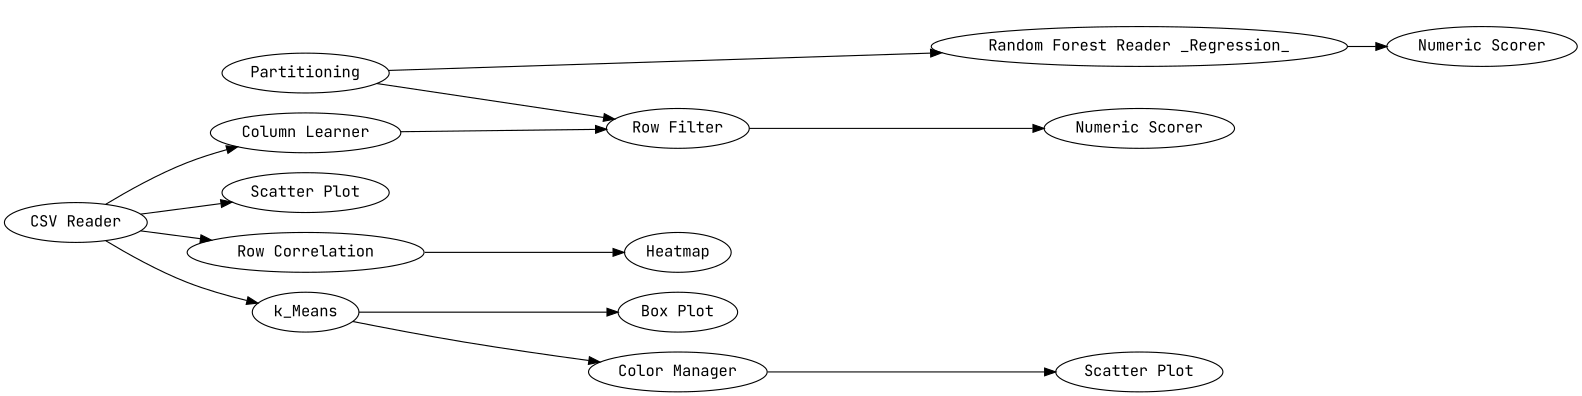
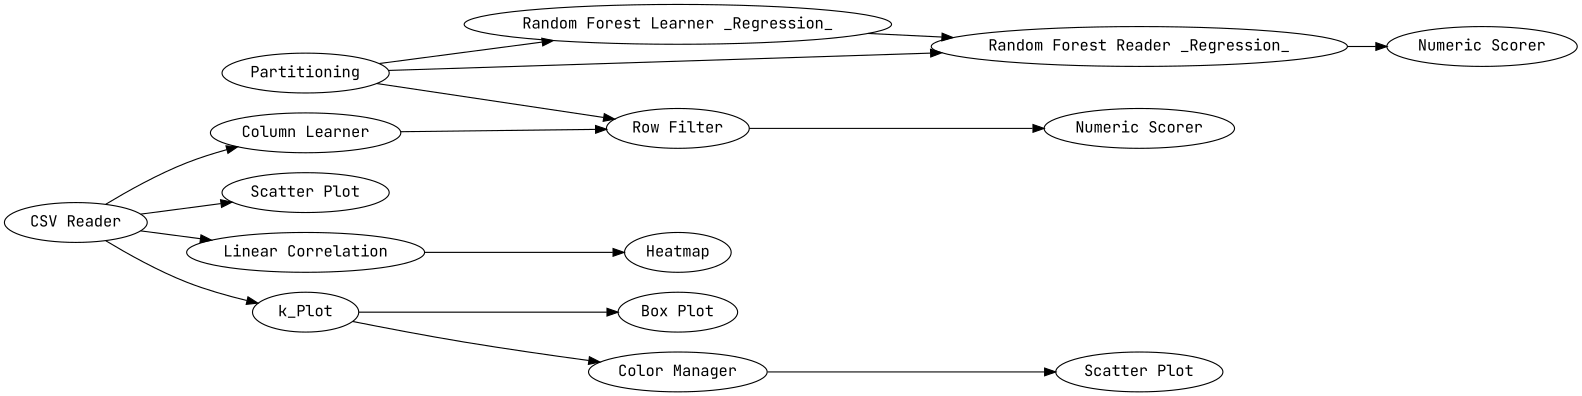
none -> (678, 24)
(306, 252) -> (306, 252)
(306, 312) -> (306, 312)
